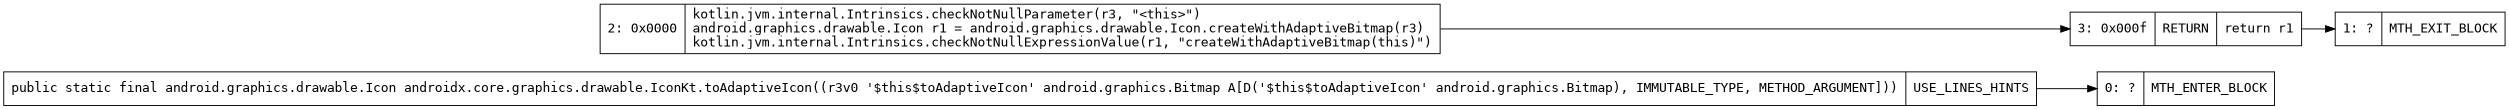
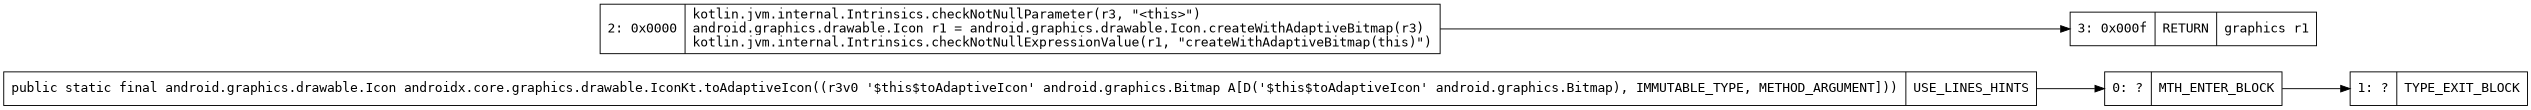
(2259, 28) -> (2267, 28)
(2443, 28) -> (2462, 88)
(2314, 29) -> (2311, 89)
